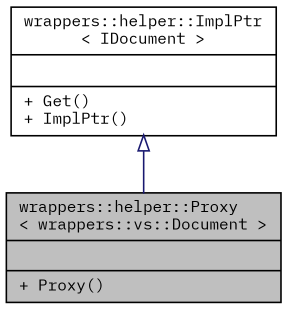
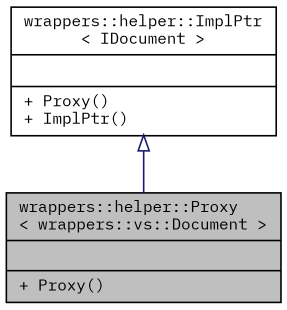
(58, 102) -> (67, 102)
